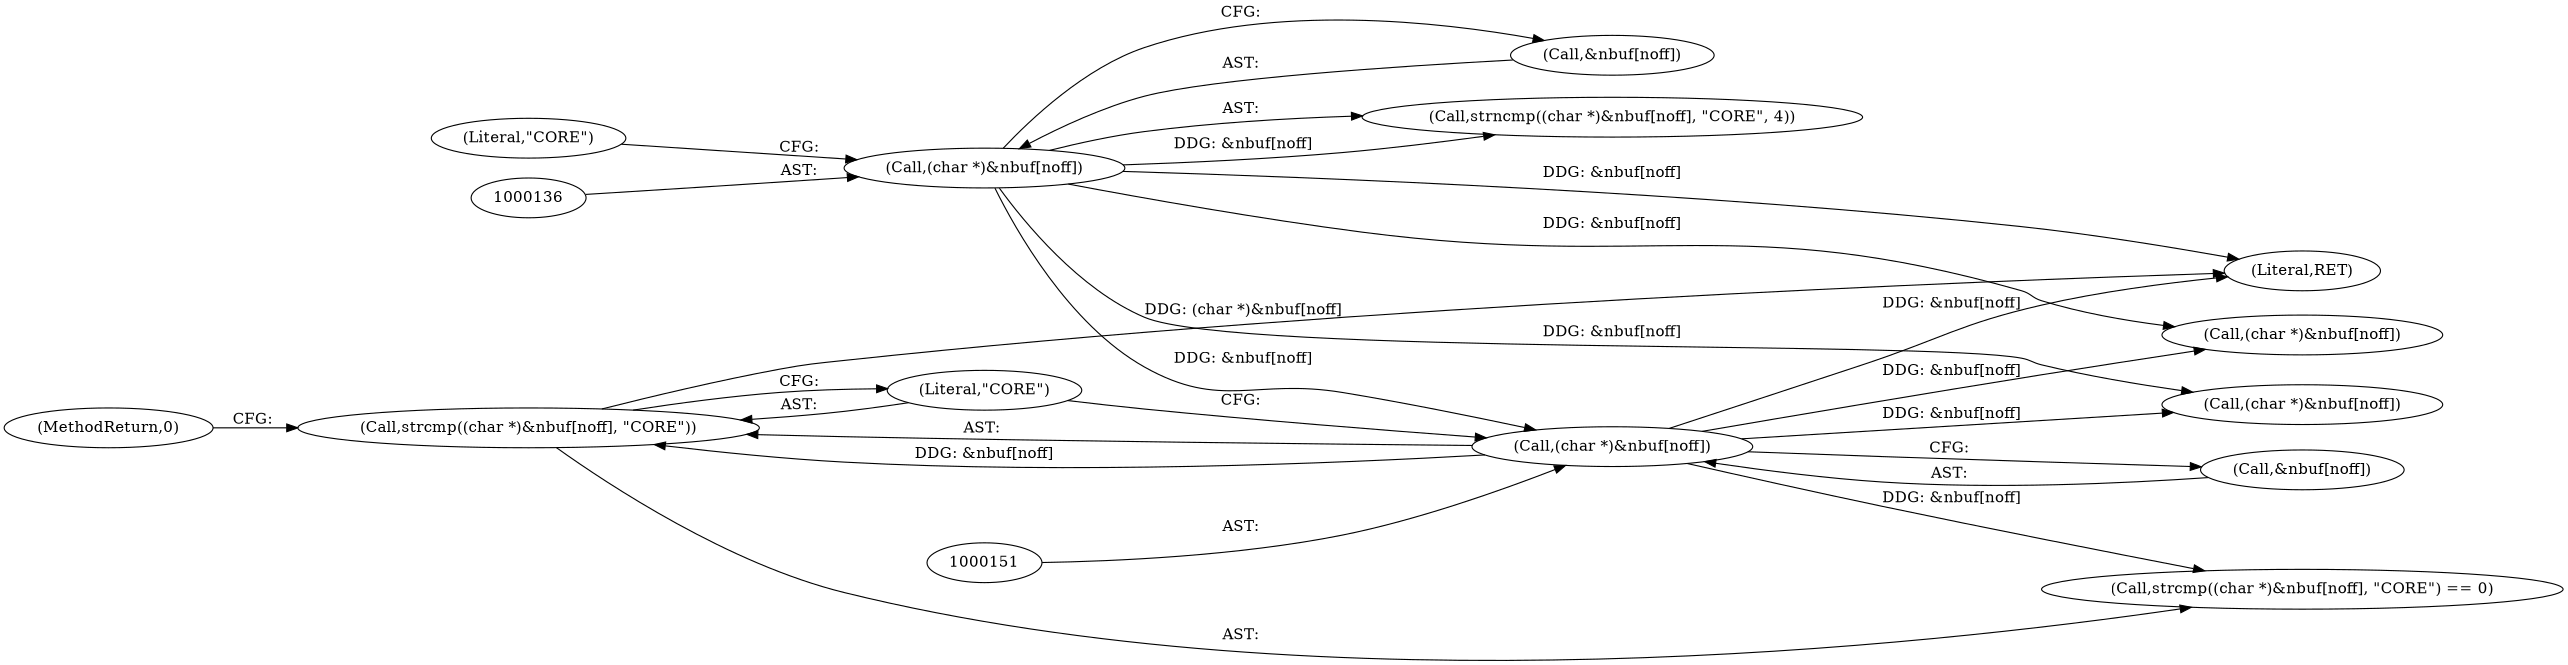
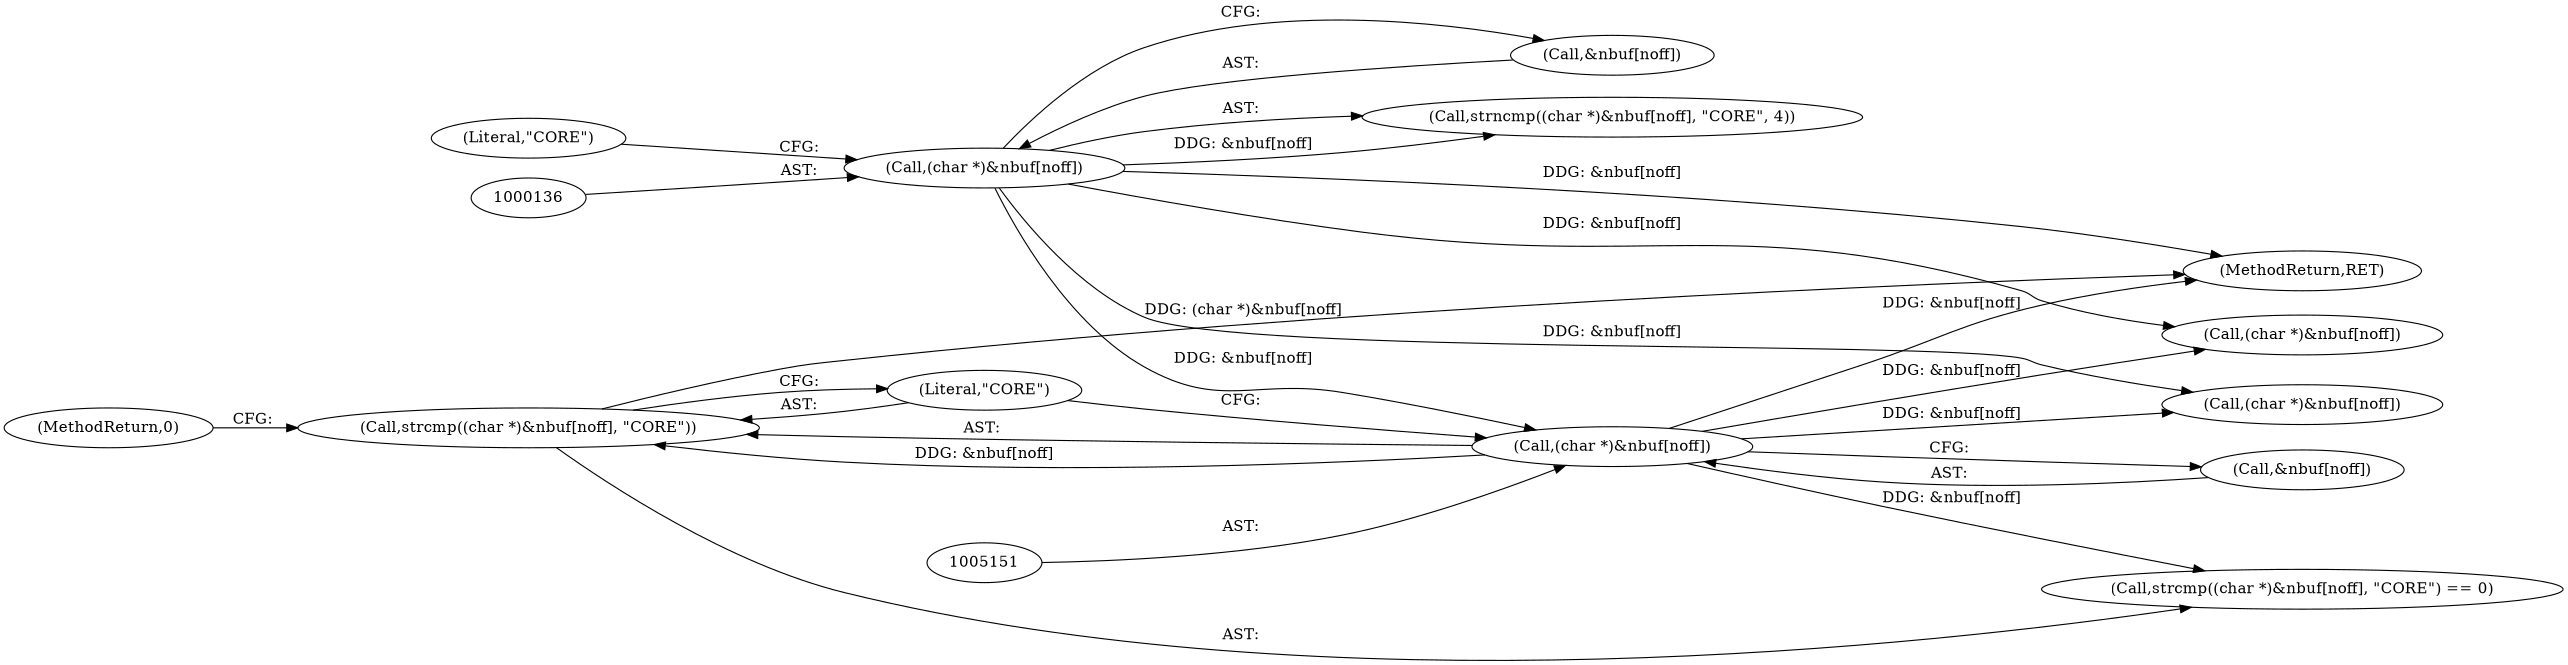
(2302, 271) -> (2302, 271)
(984, 563) -> (984, 563)
